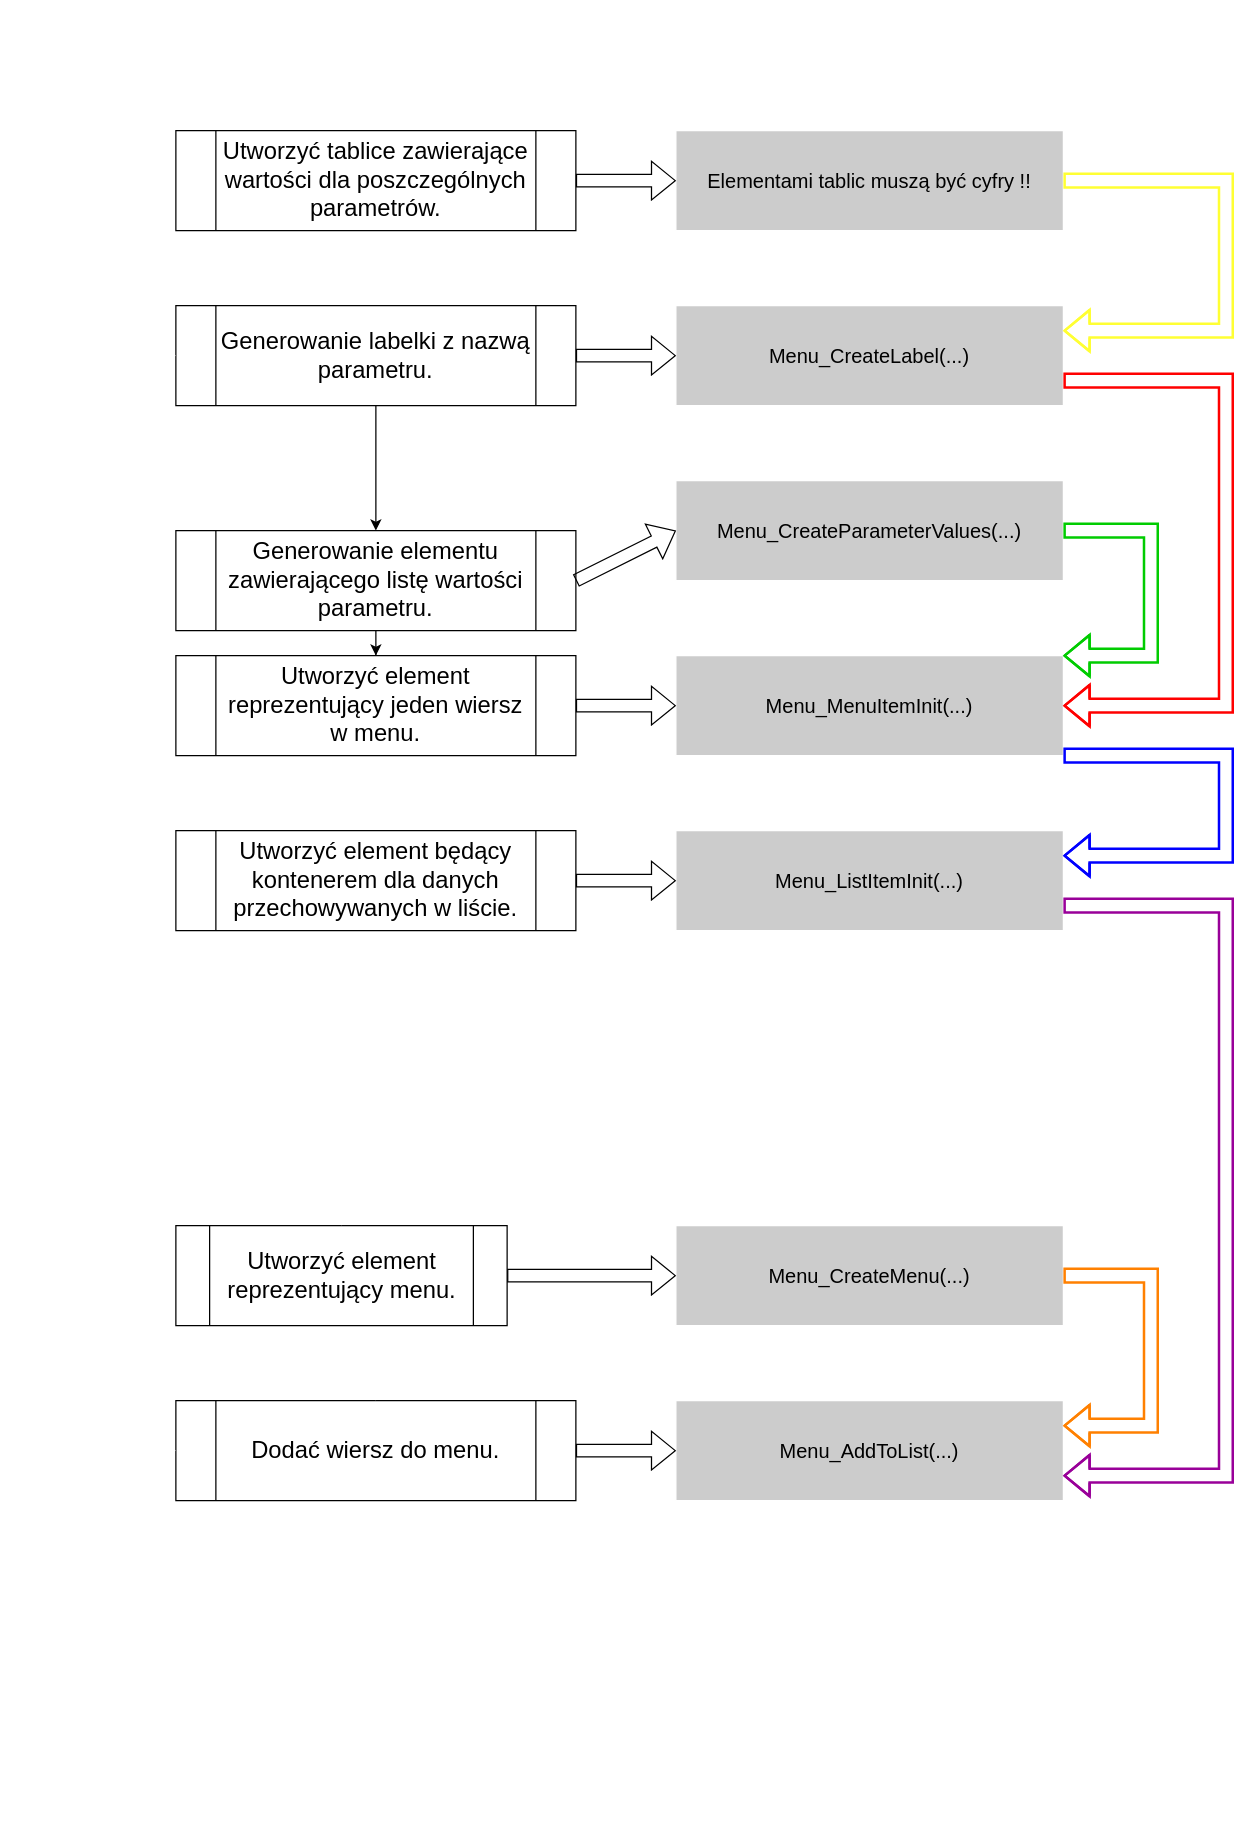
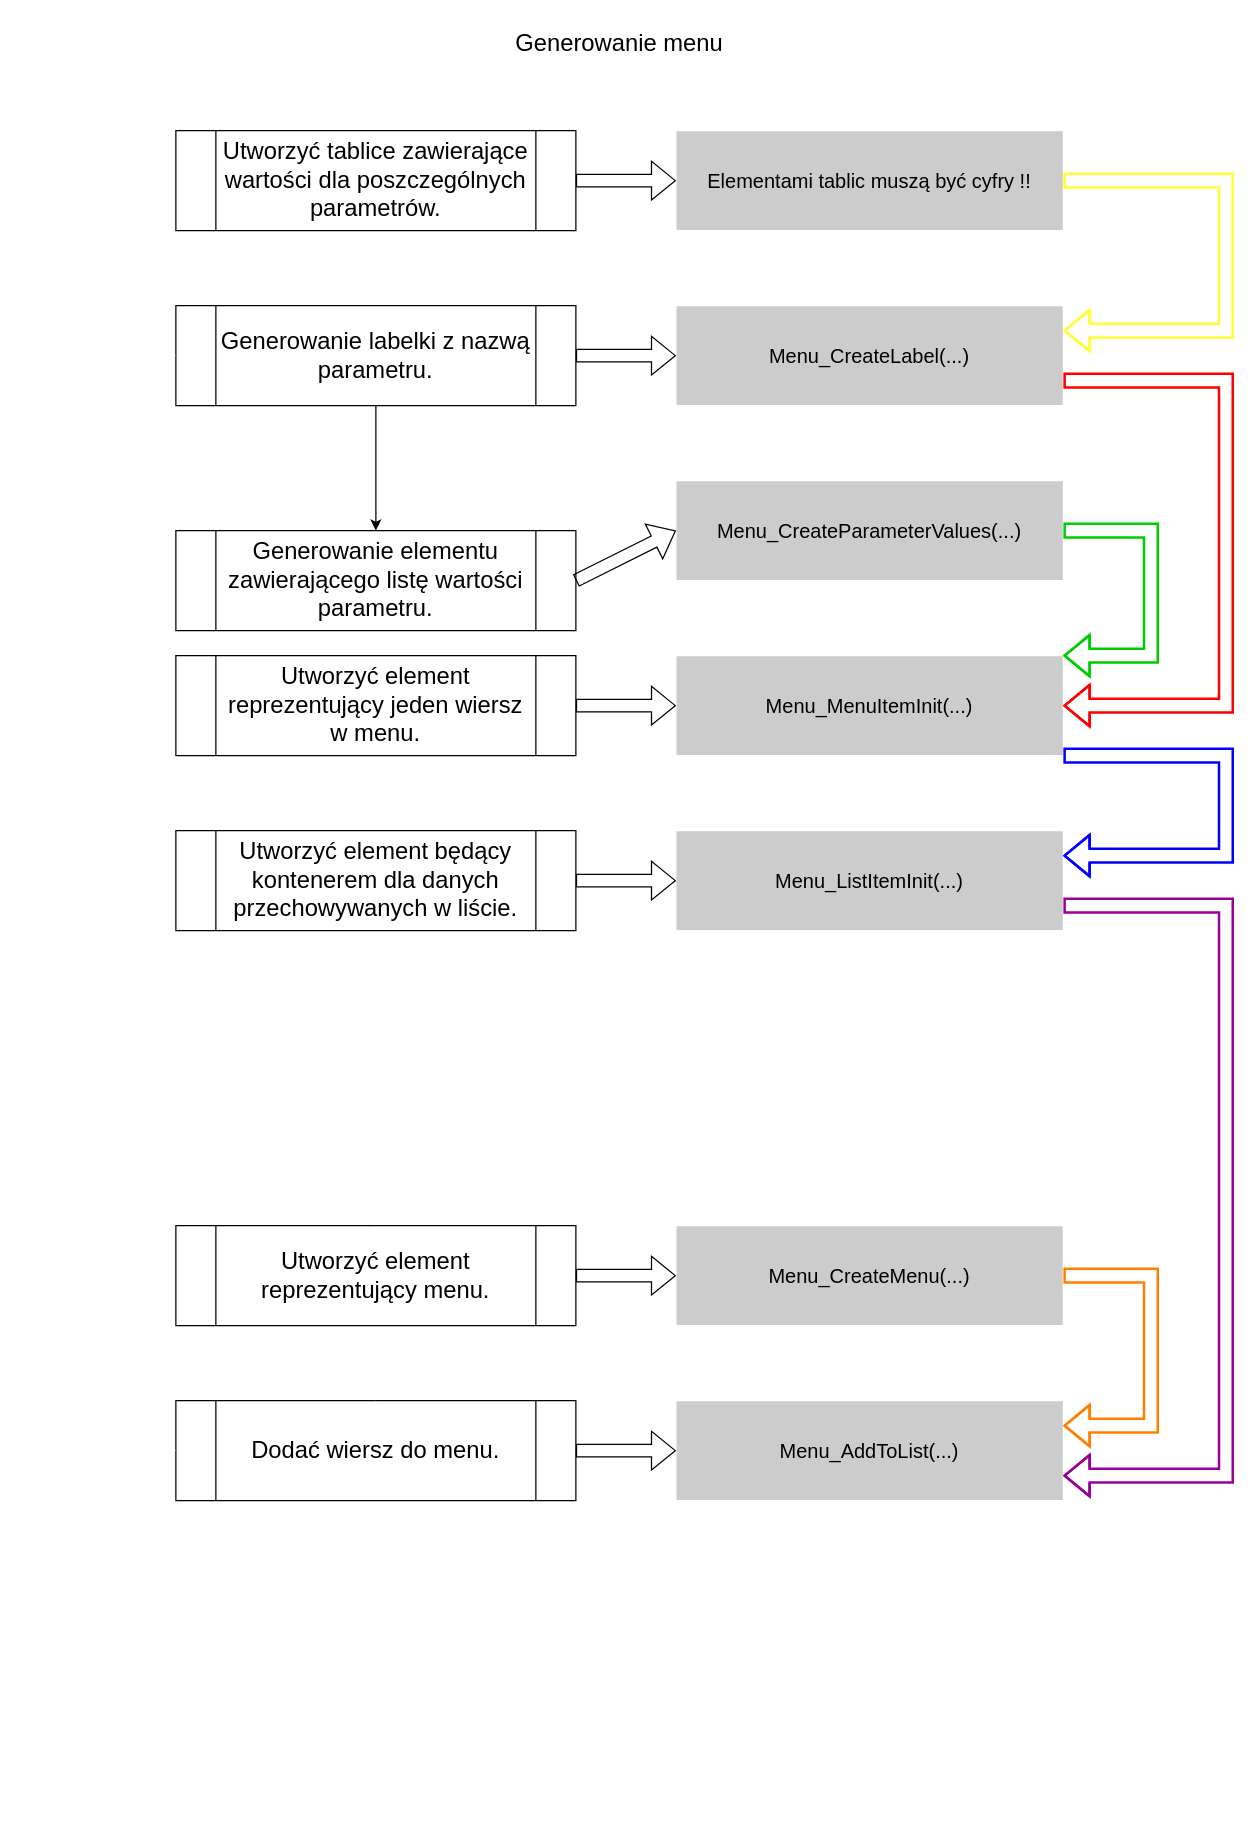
none -> (619, 44)
(376, 648) -> none
(341, 1276) -> (376, 1276)
